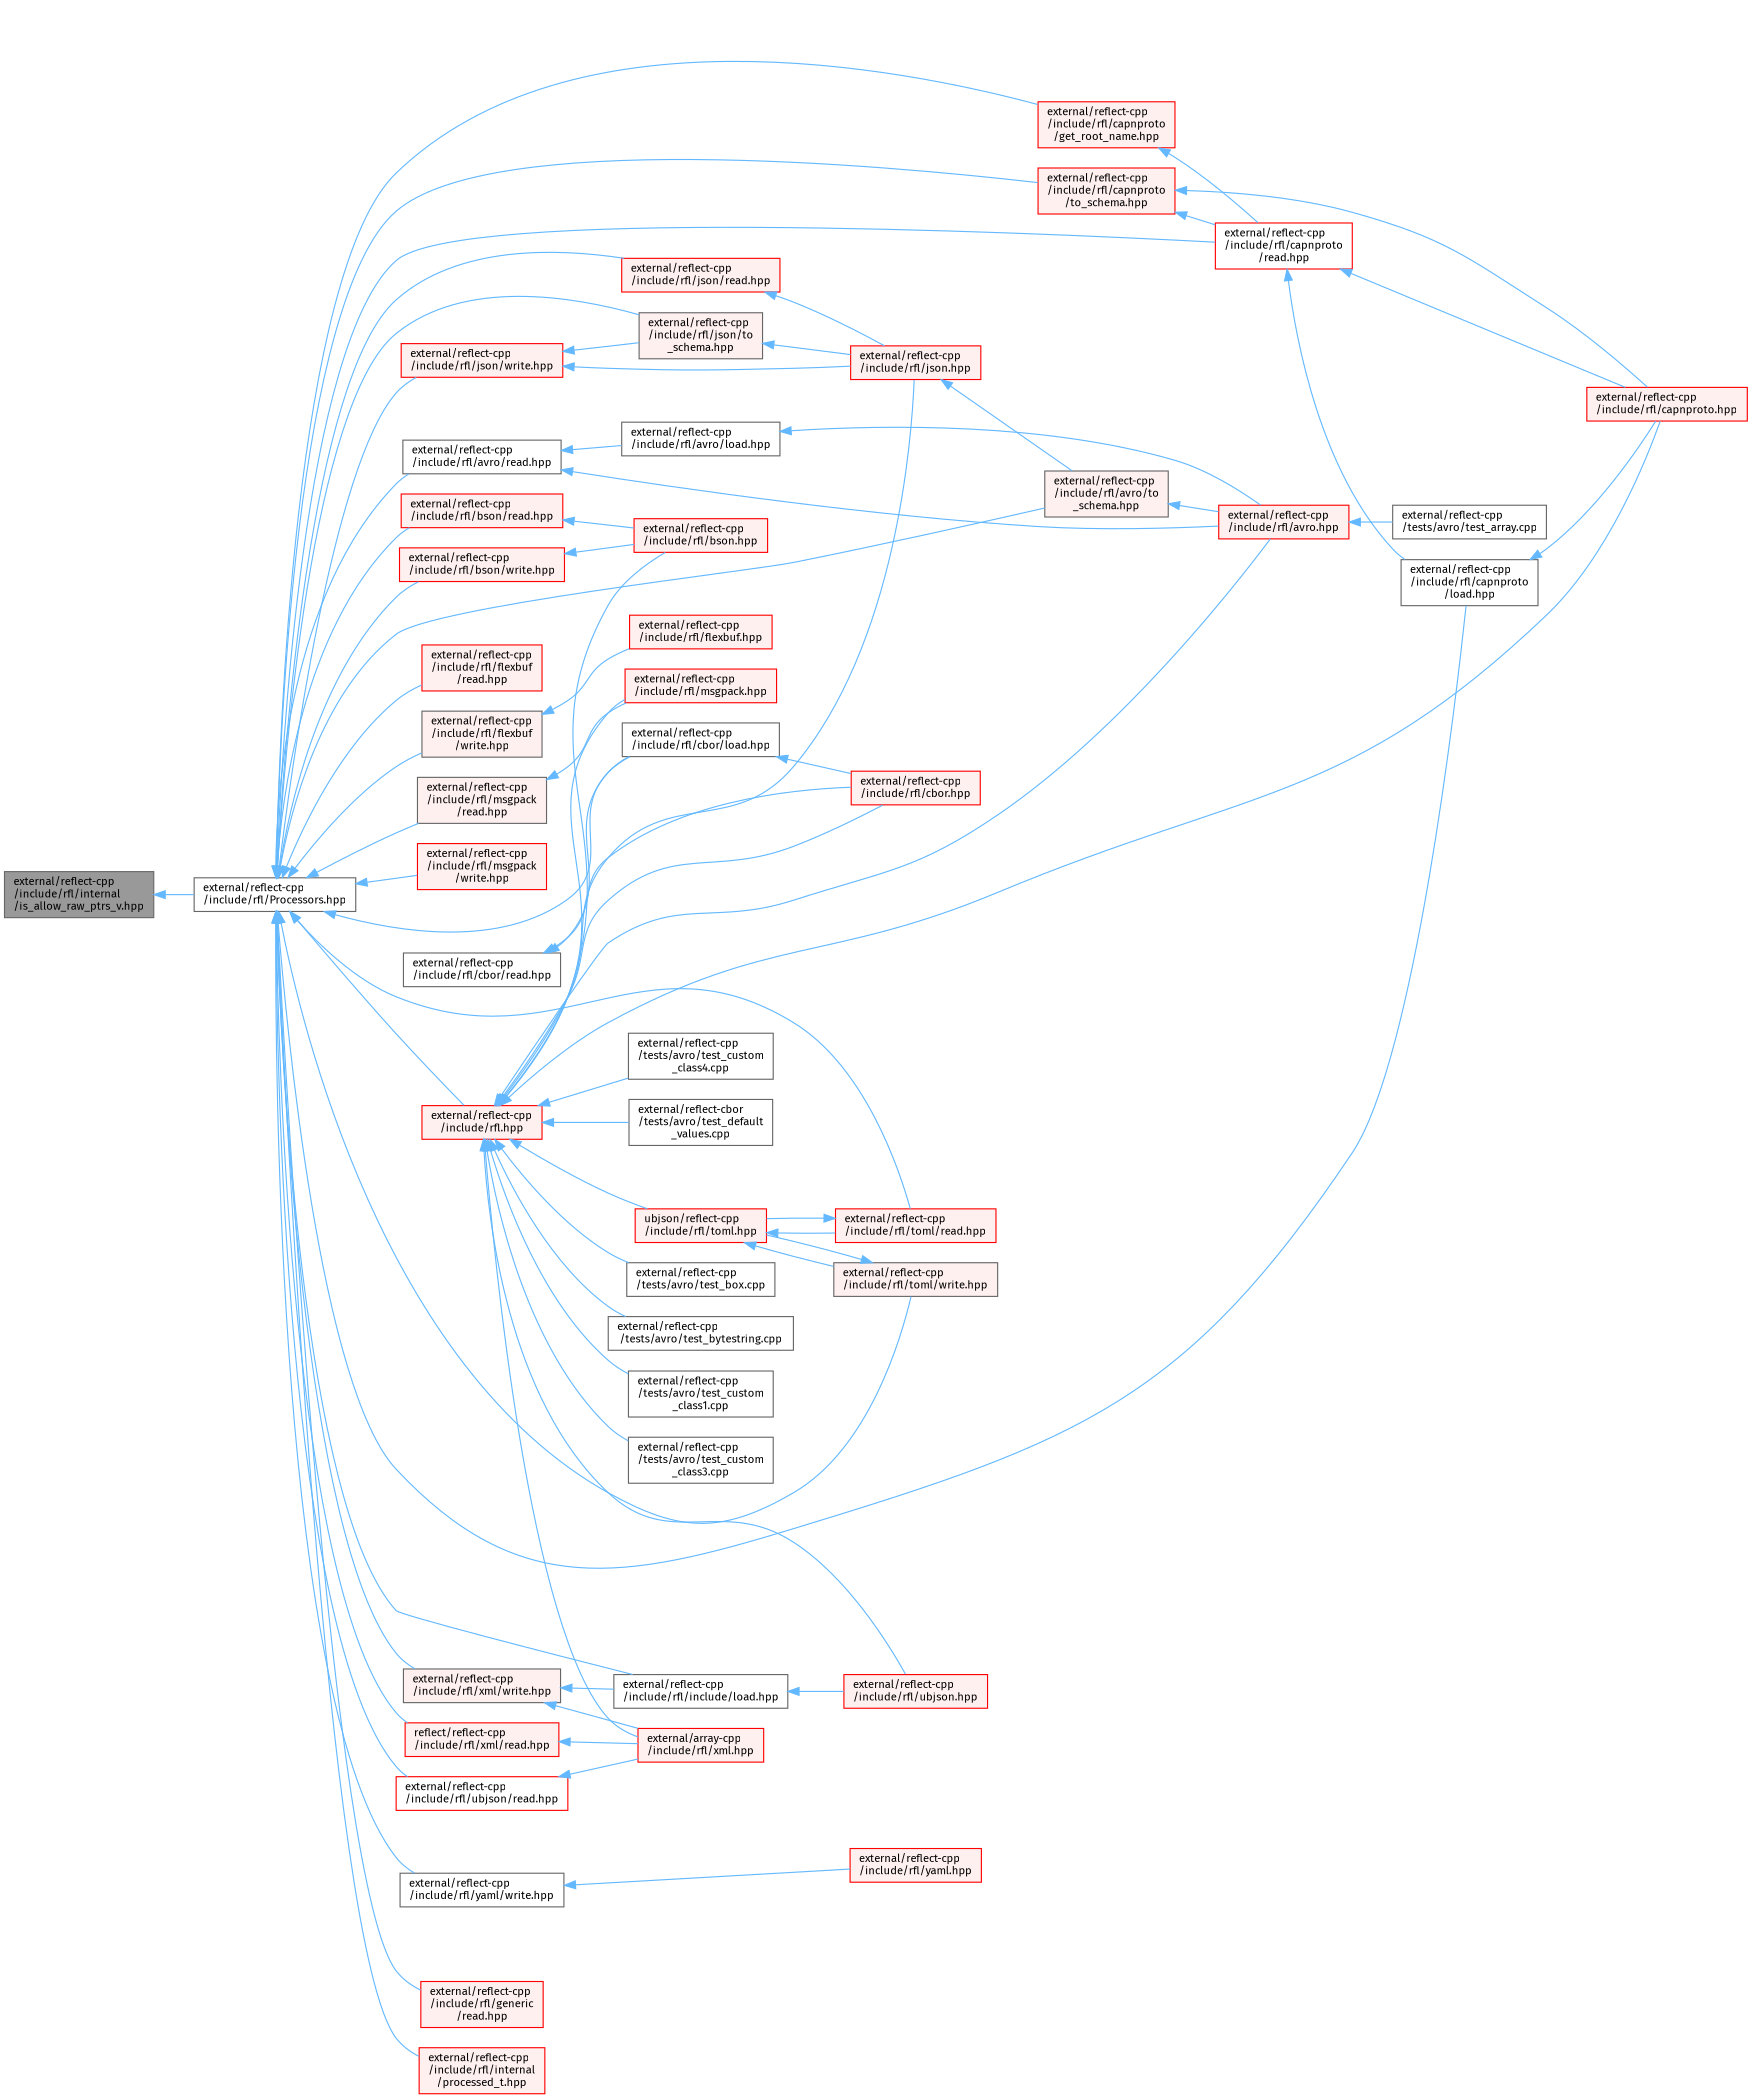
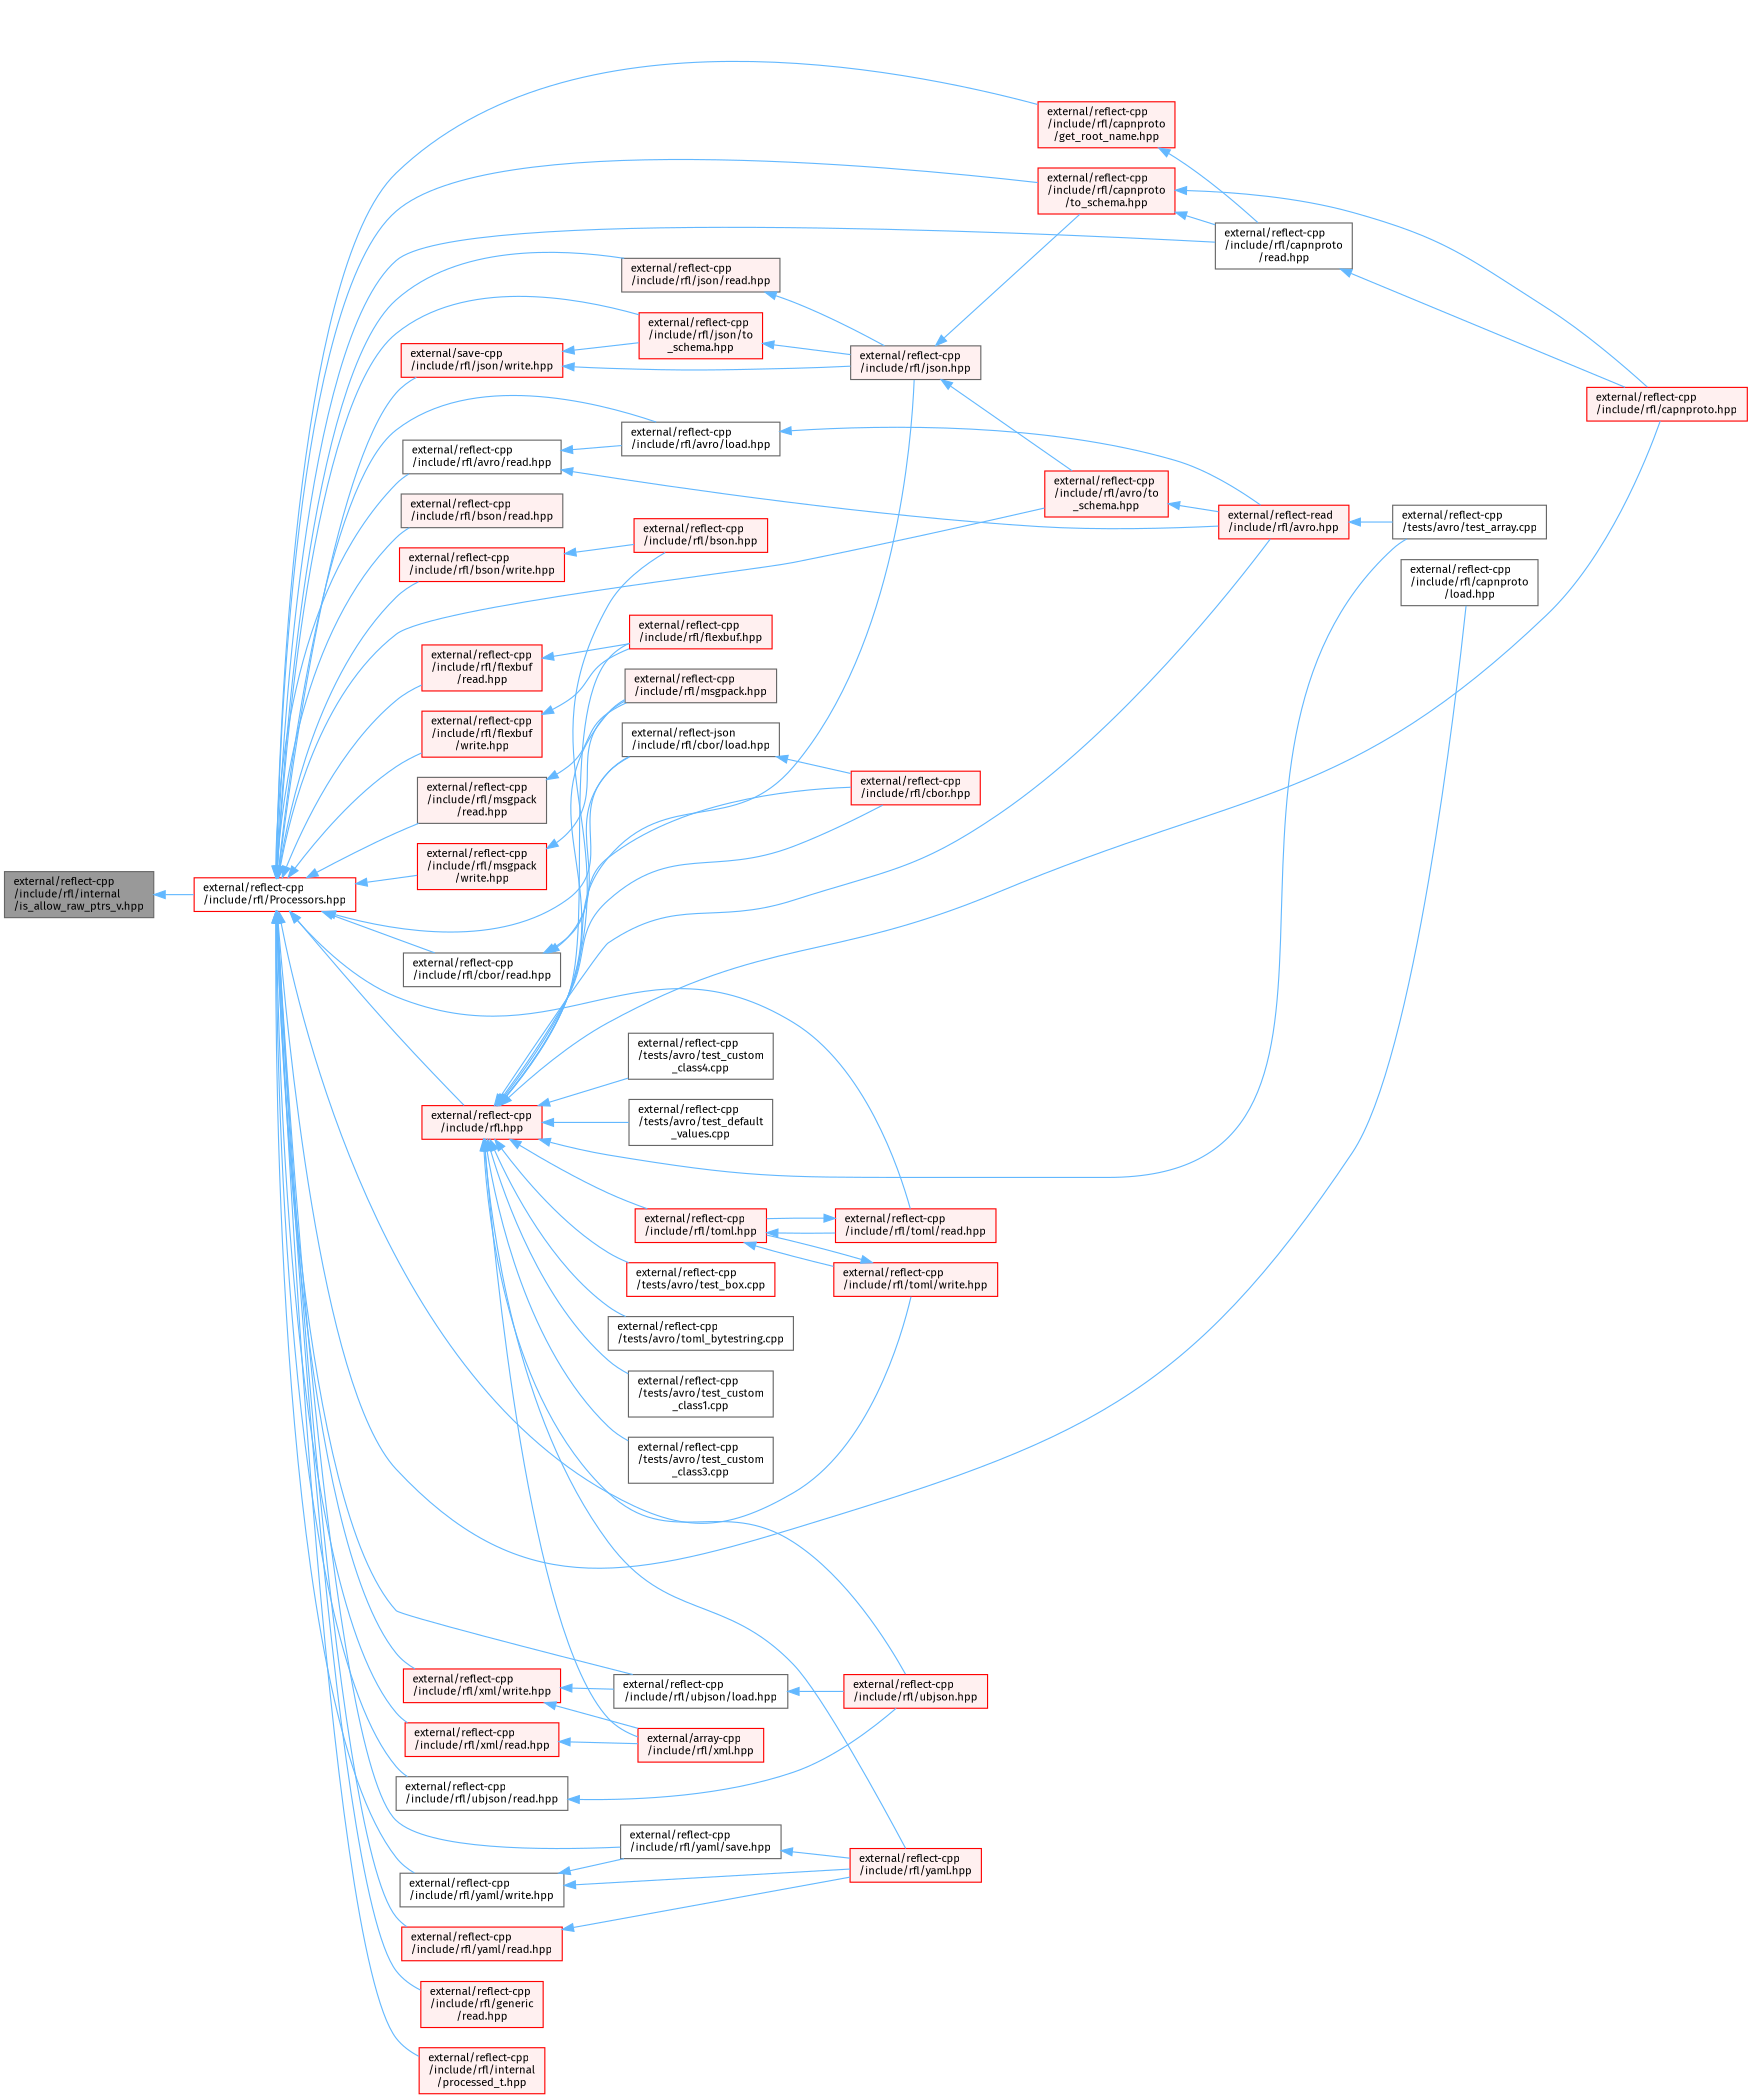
(1284, 246) -> (1284, 246)
(701, 275) -> (701, 275)
none -> (1012, 276)
(701, 336) -> (701, 336)
(482, 360) -> (482, 360)
(916, 363) -> (916, 363)
(1324, 430) -> none
none -> (364, 477)
(1604, 493) -> none
(1107, 494) -> (1107, 494)
(482, 511) -> (482, 511)
(1284, 522) -> (1284, 522)
(604, 525) -> none
none -> (597, 649)
(701, 686) -> (701, 686)
(482, 734) -> (482, 734)
(701, 740) -> (701, 740)
none -> (587, 770)
none -> (579, 871)
(275, 895) -> (275, 895)
none -> (384, 934)
(701, 1122) -> (701, 1122)
none -> (1208, 1150)
(701, 1226) -> (701, 1226)
(701, 1280) -> (701, 1280)
(916, 1280) -> (916, 1280)
(701, 1333) -> (701, 1333)
none -> (617, 1552)
(482, 1686) -> (482, 1686)
(701, 1691) -> (701, 1691)
(482, 1740) -> (482, 1740)
(604, 1767) -> (748, 1785)
(482, 1794) -> (482, 1794)
none -> (701, 1842)
none -> (482, 1944)
